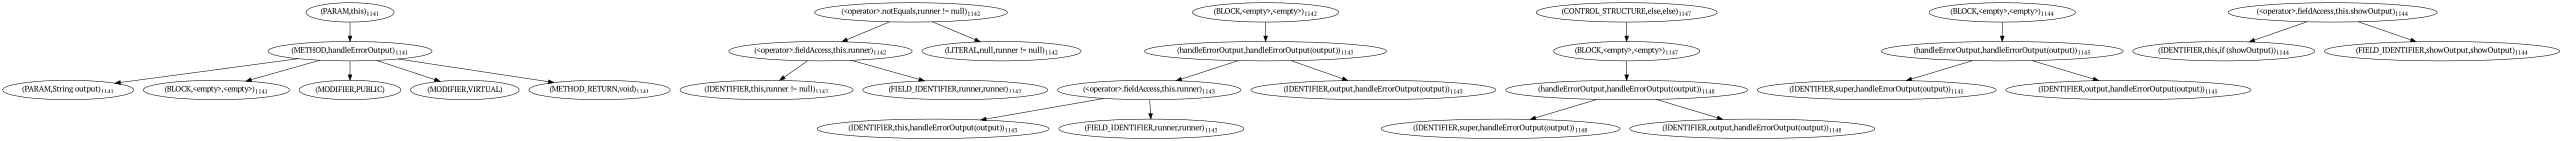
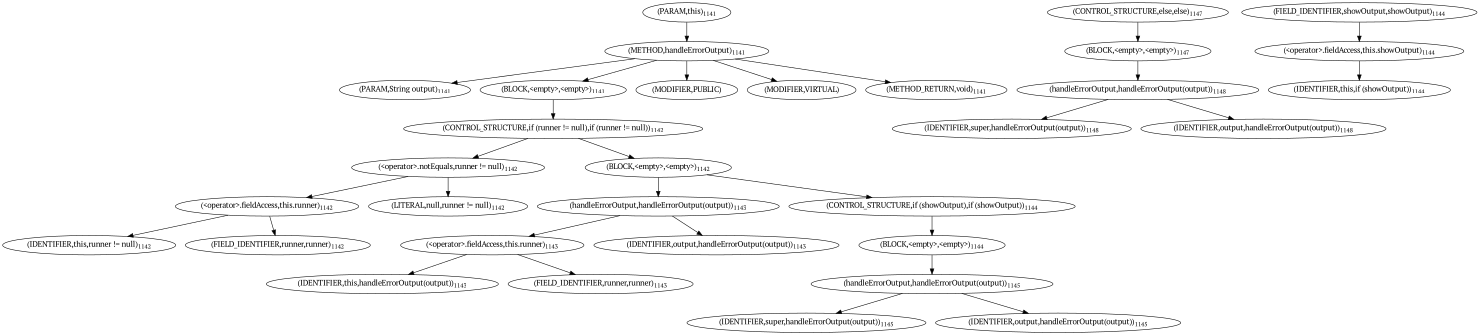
(2385, 31) -> (1359, 29)
none -> (553, 129)
none -> (932, 206)
